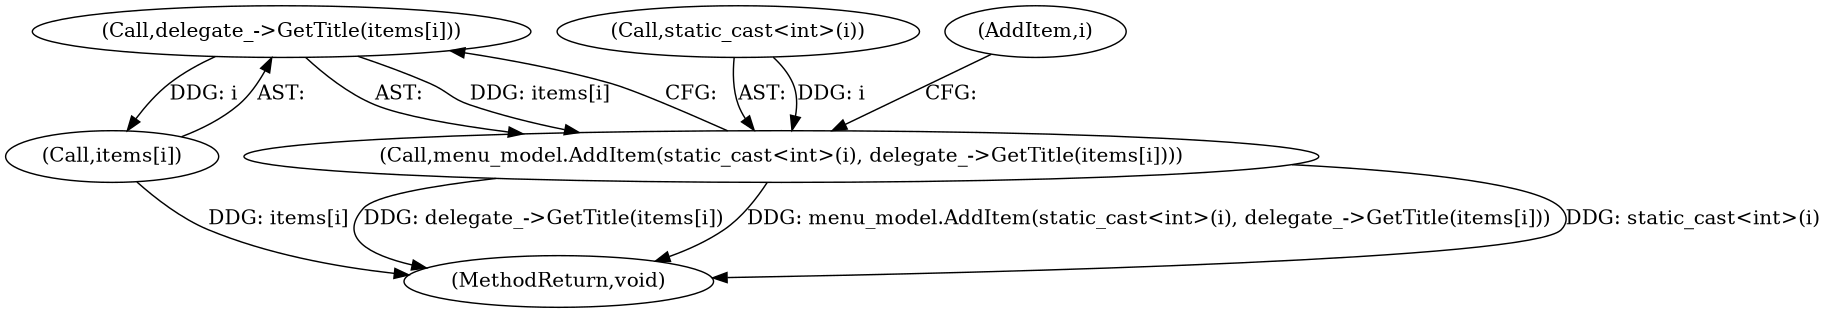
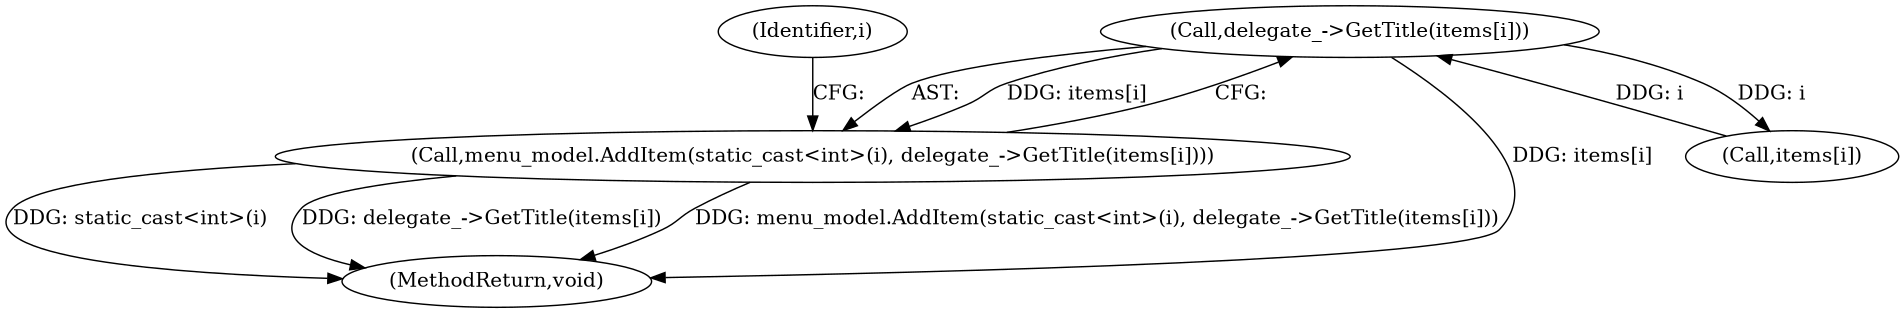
(738, 32) -> none
(1036, 32) -> (813, 32)
(284, 94) -> (1650, 94)
(258, 247) -> (1198, 262)
